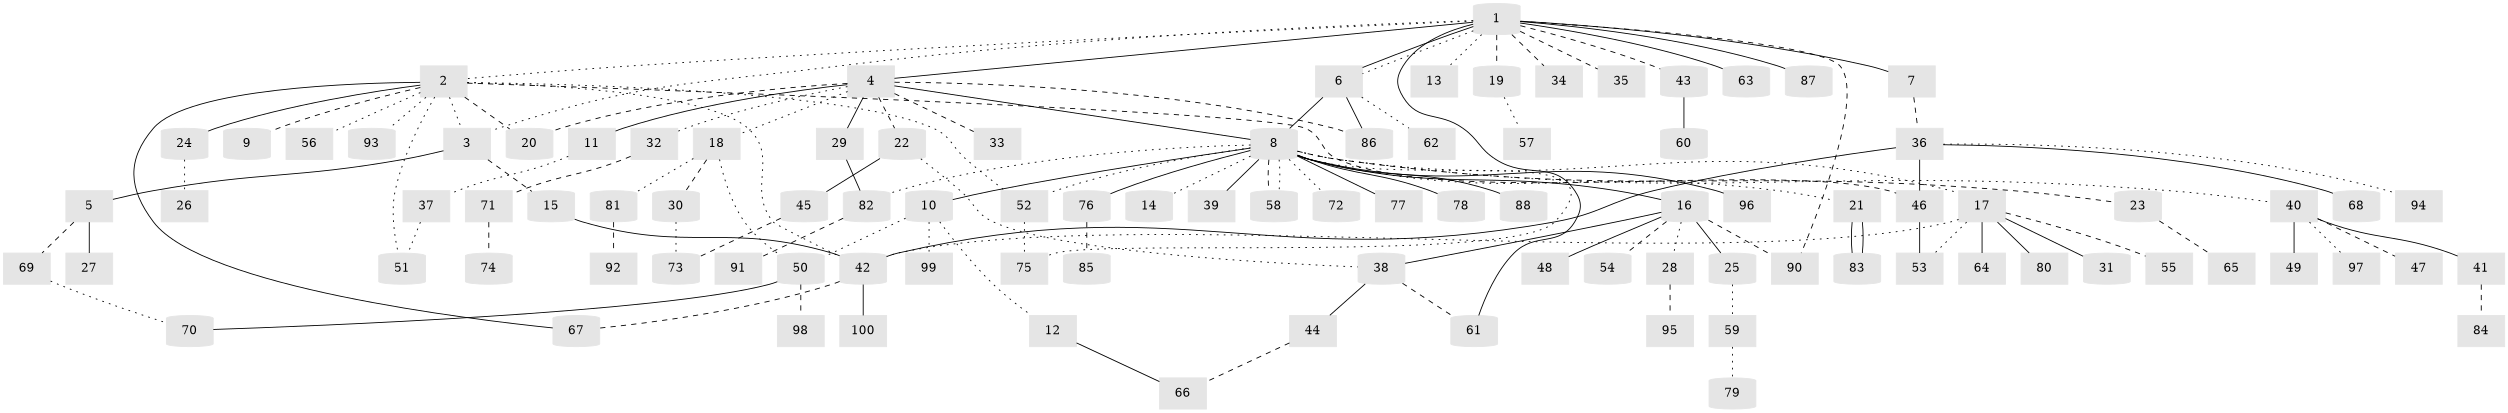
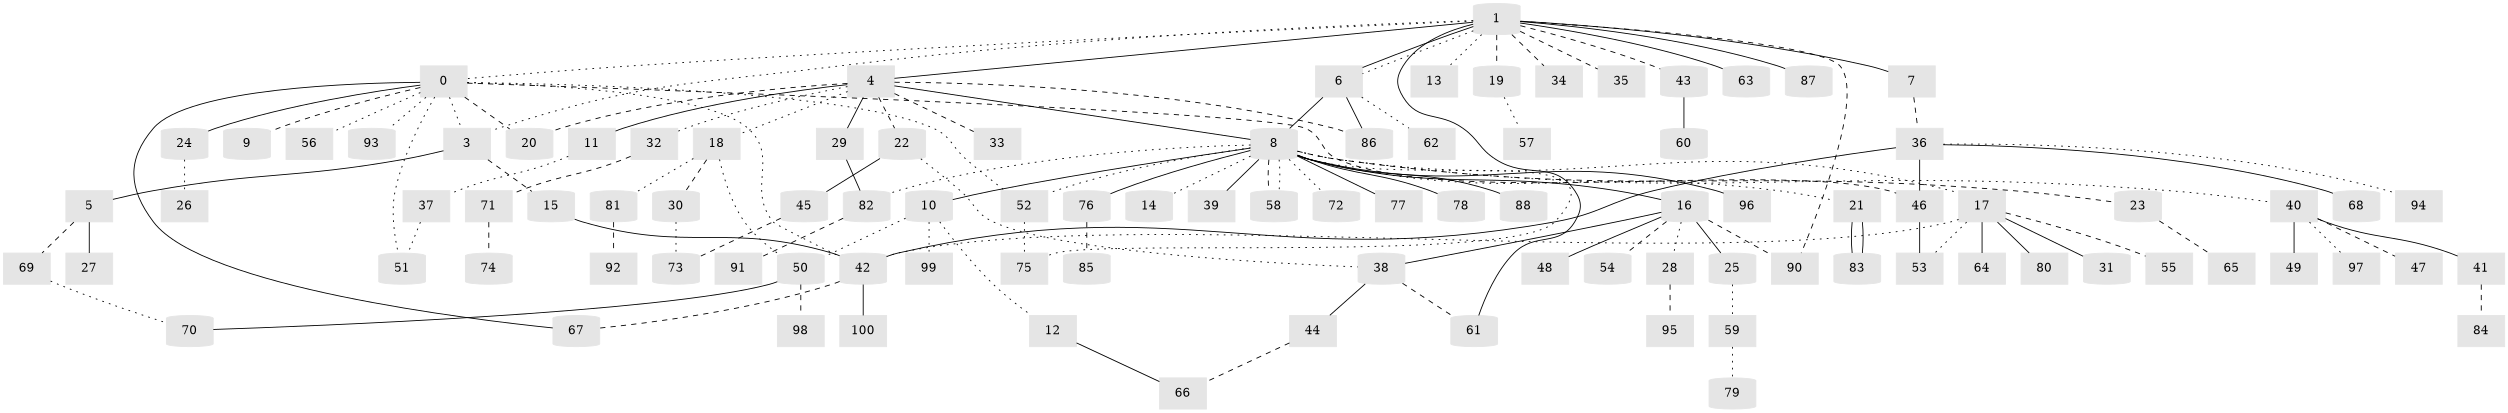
(444, 81) -> (444, 81)
